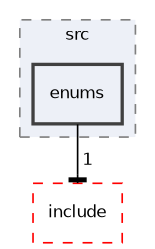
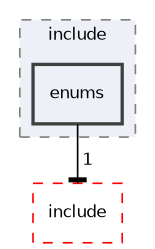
(78, 36) -> (78, 36)
